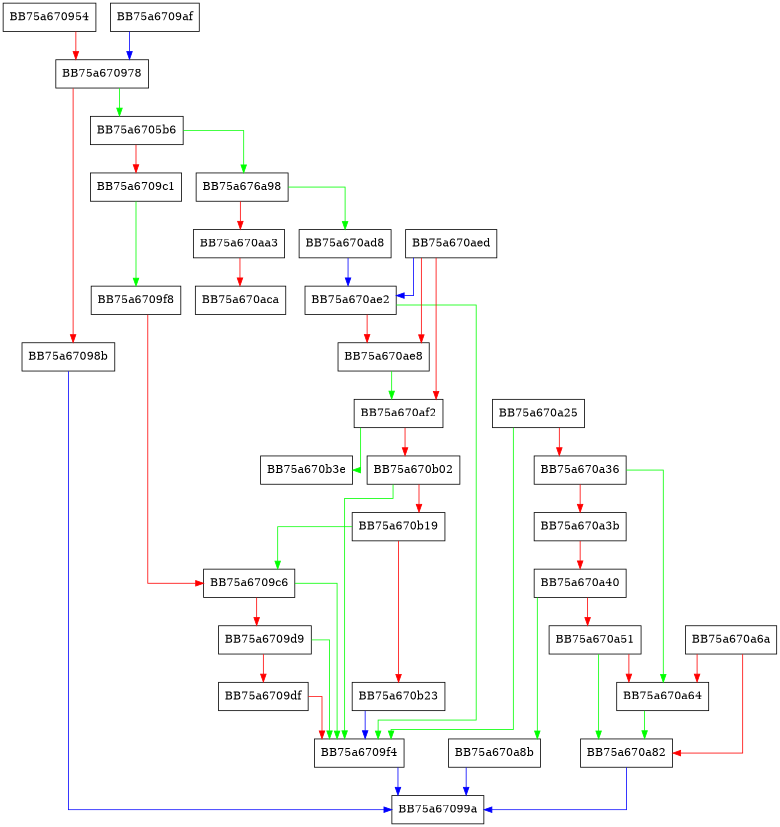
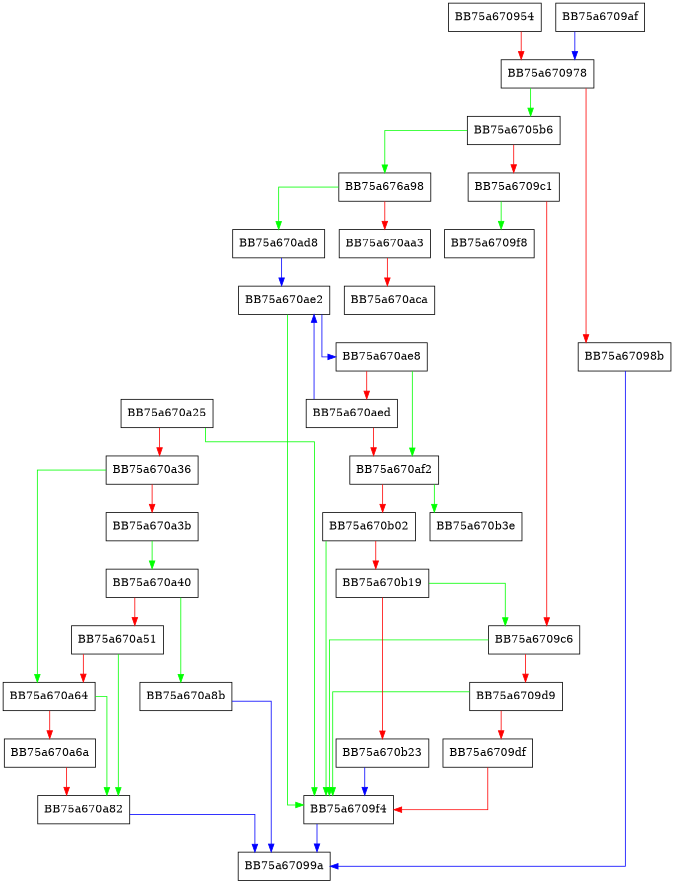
(421, 296) -> (367, 381)
(367, 325) -> (322, 339)
(148, 473) -> (547, 410)
(580, 551) -> (152, 551)
(697, 664) -> (50, 721)
